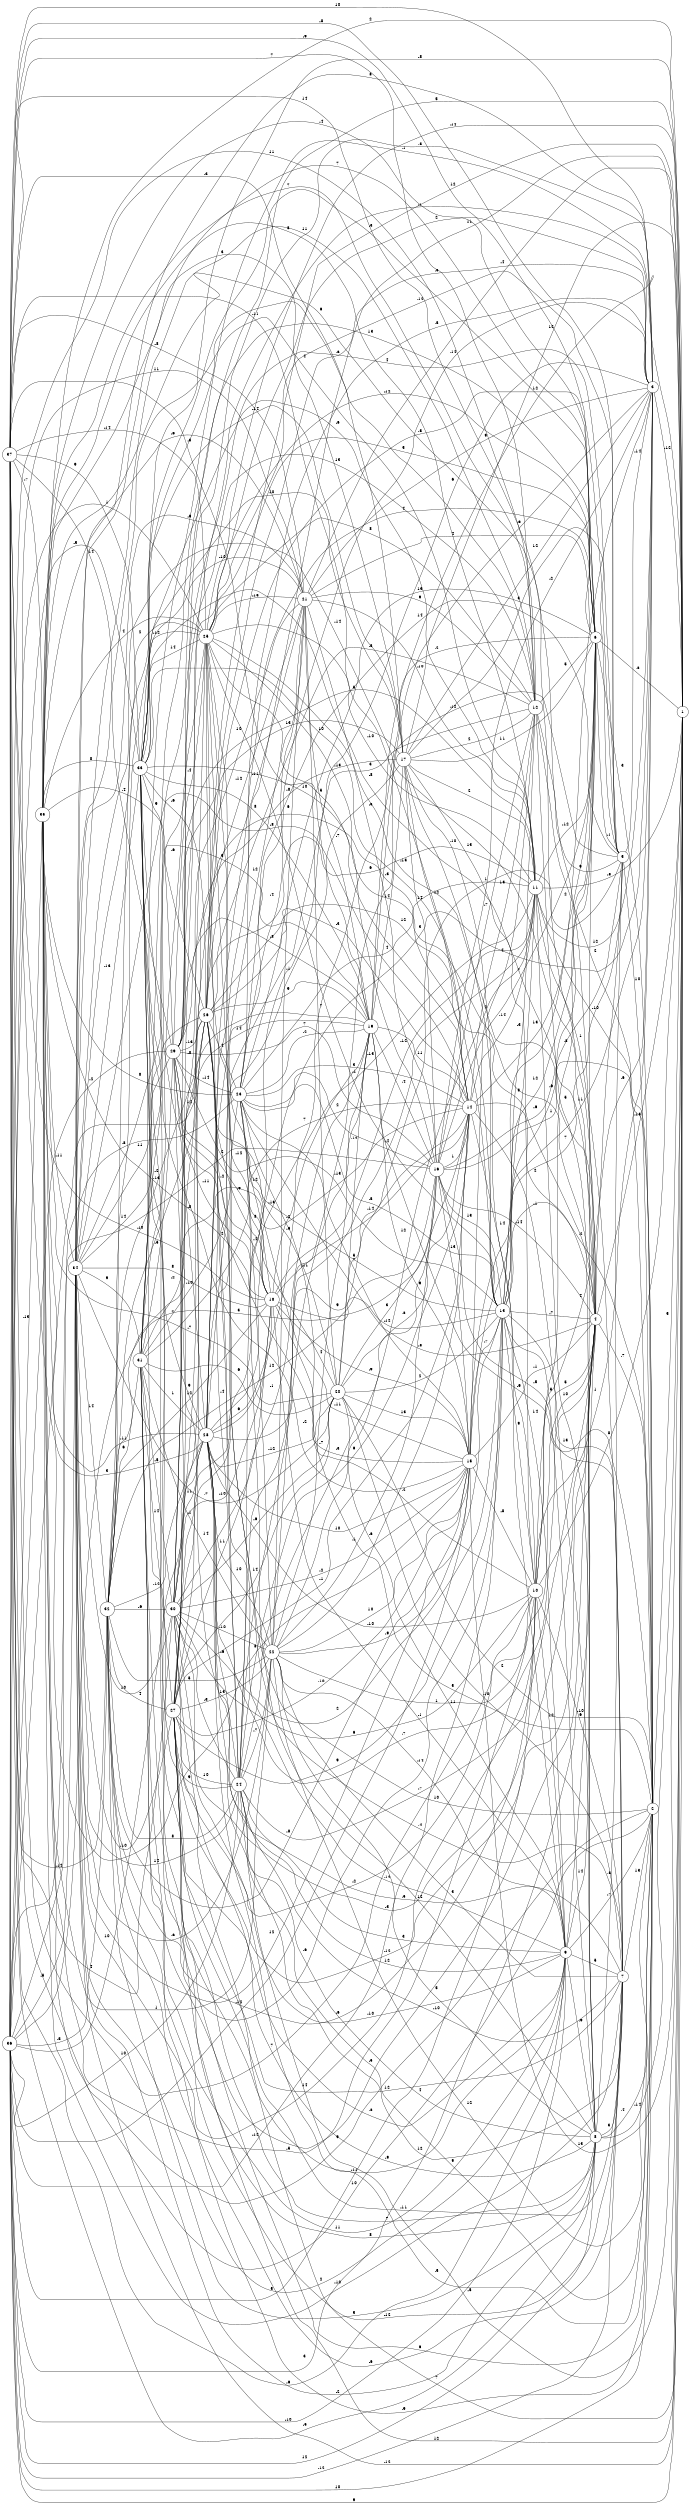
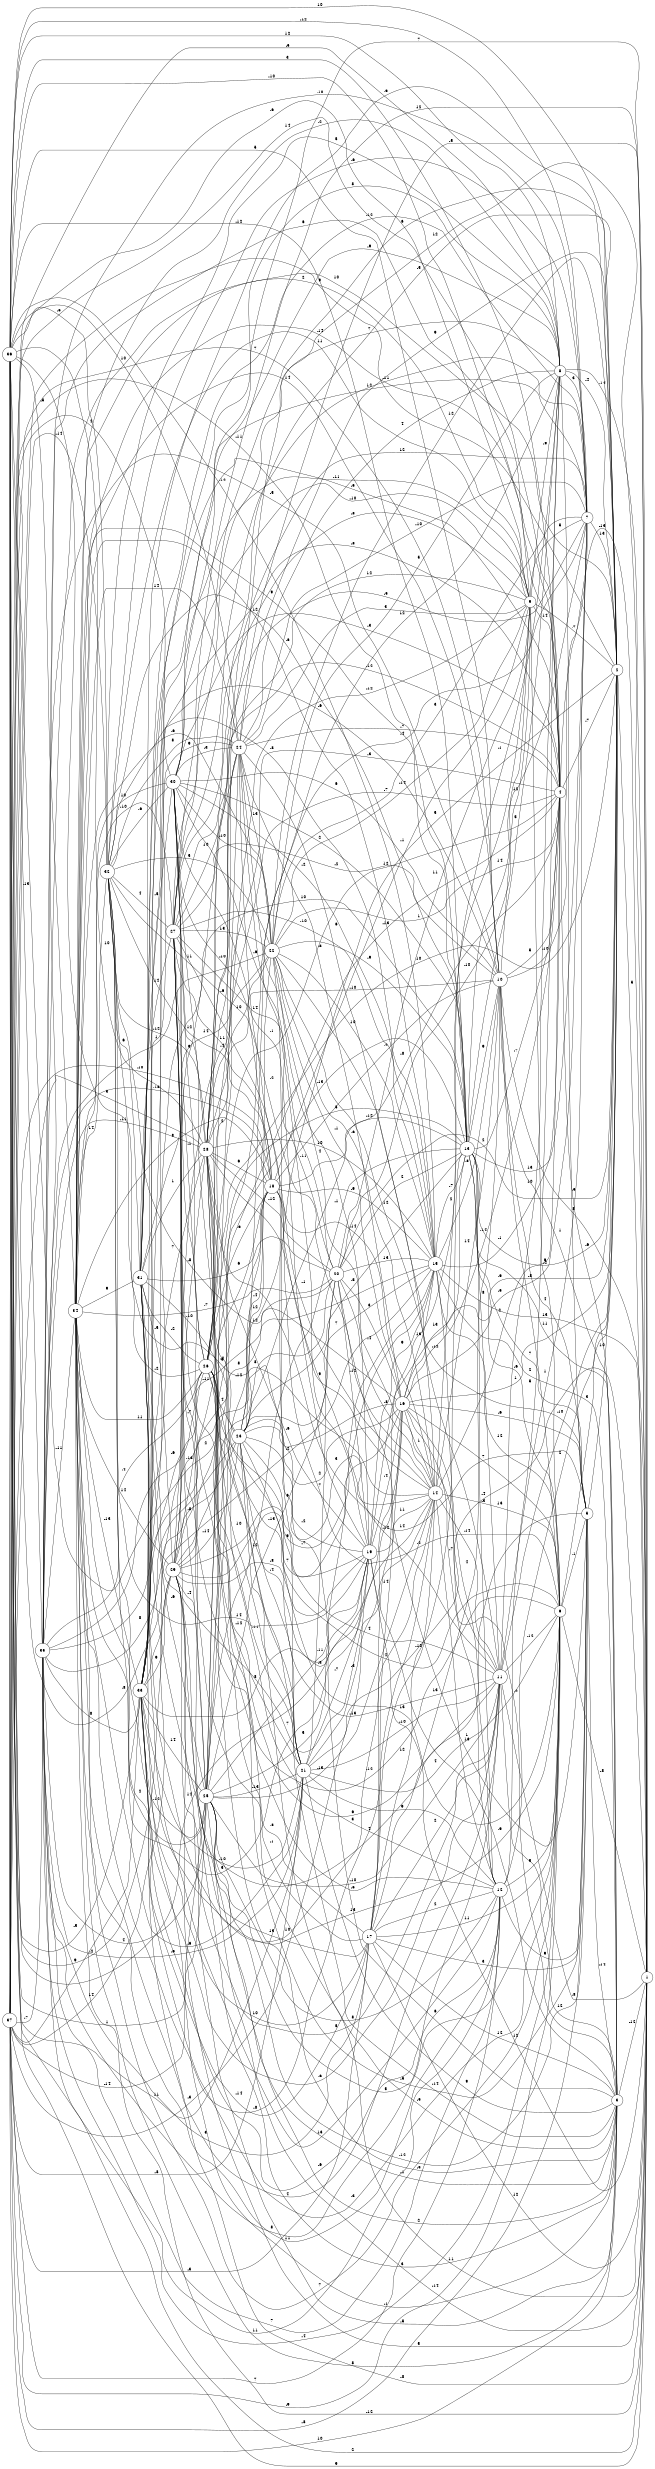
(392, 894) -> none
(439, 1652) -> (114, 528)
(256, 1730) -> (256, 814)
